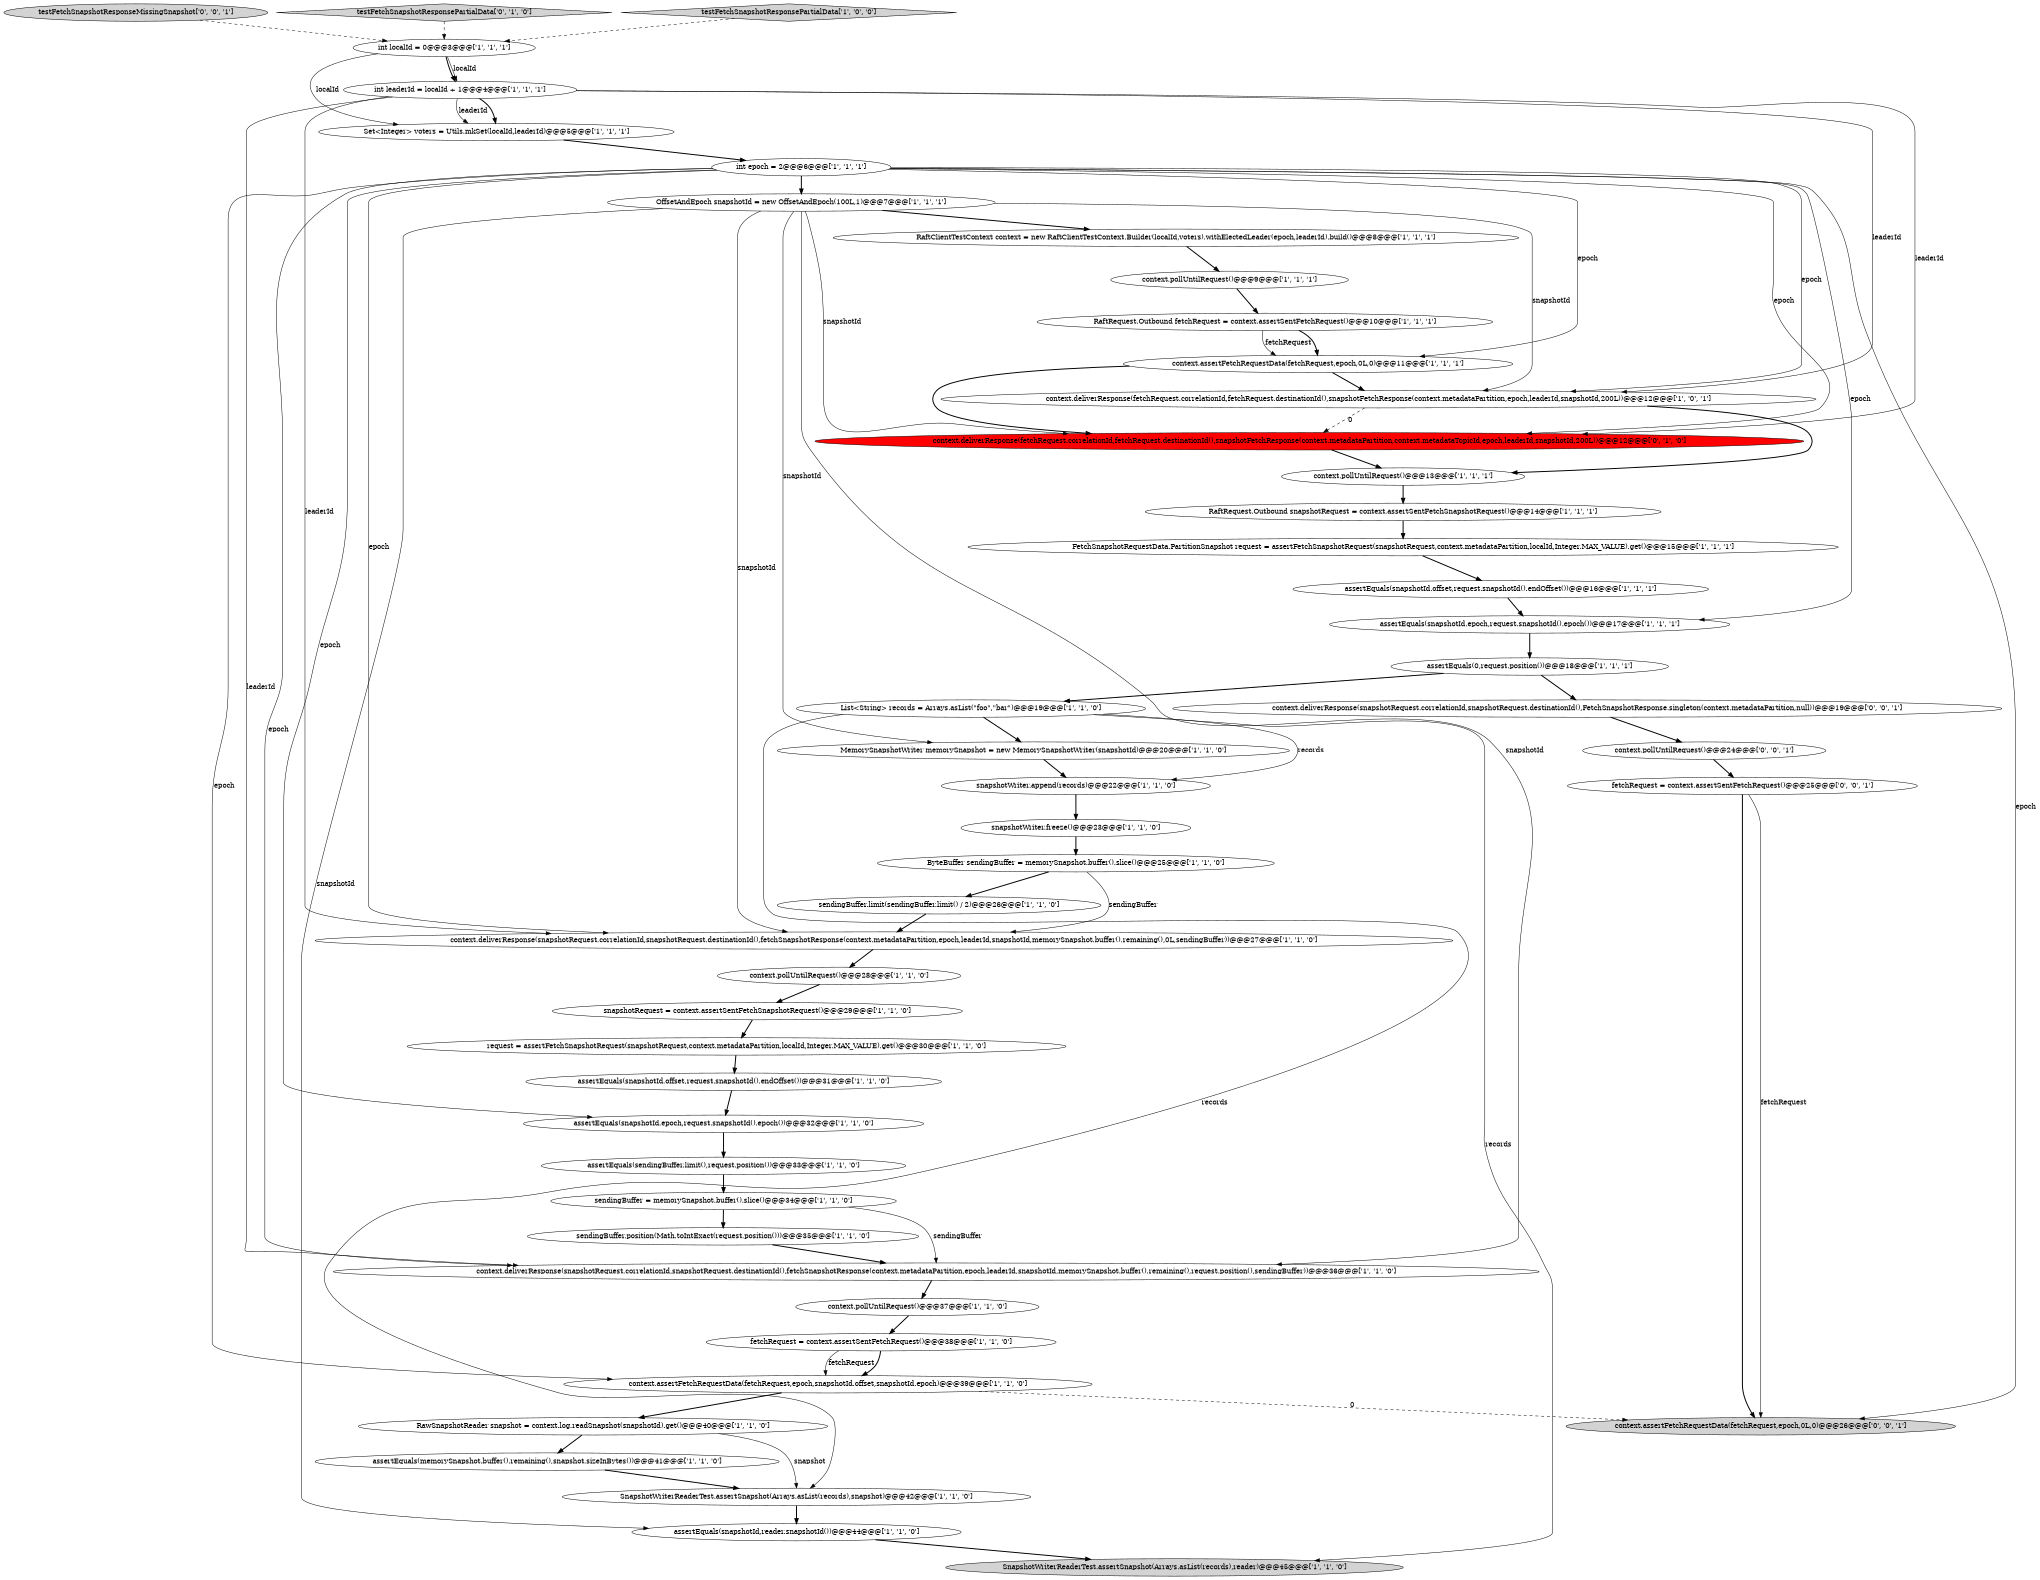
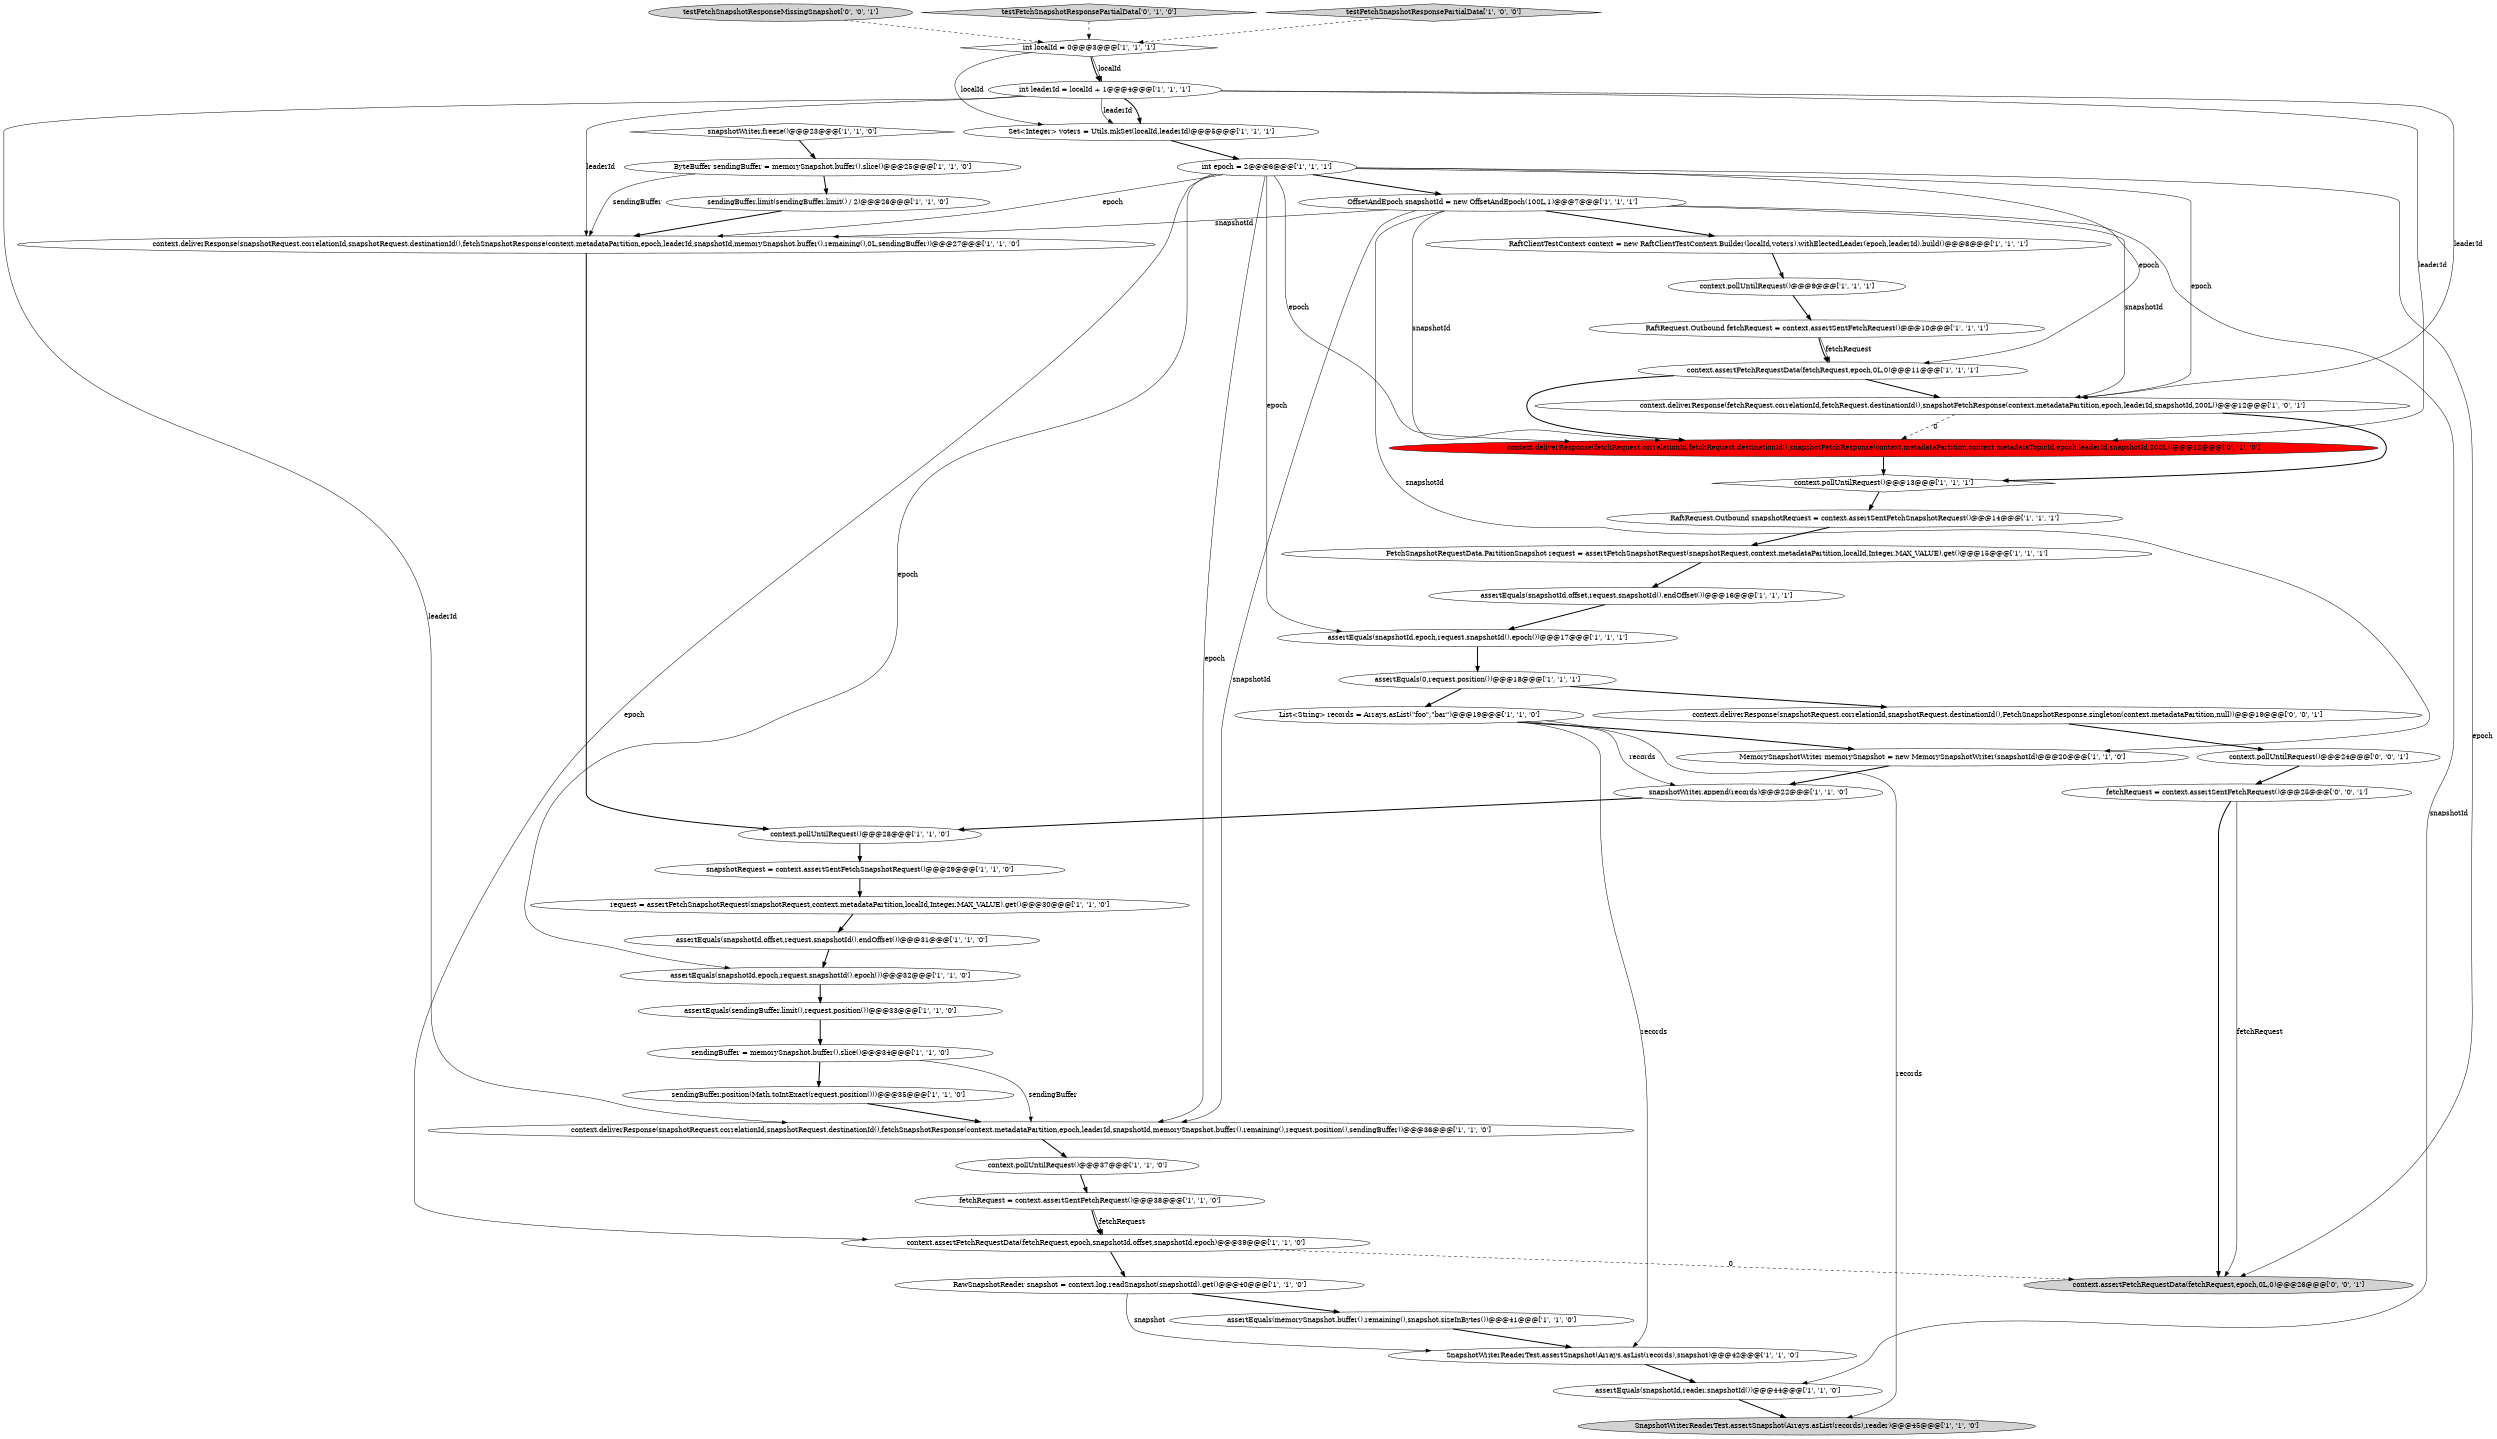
(444, 48) -> (1089, 48)
(1403, 477) -> (1884, 483)
(1076, 805) -> (1303, 814)
(1076, 828) -> (792, 132)
